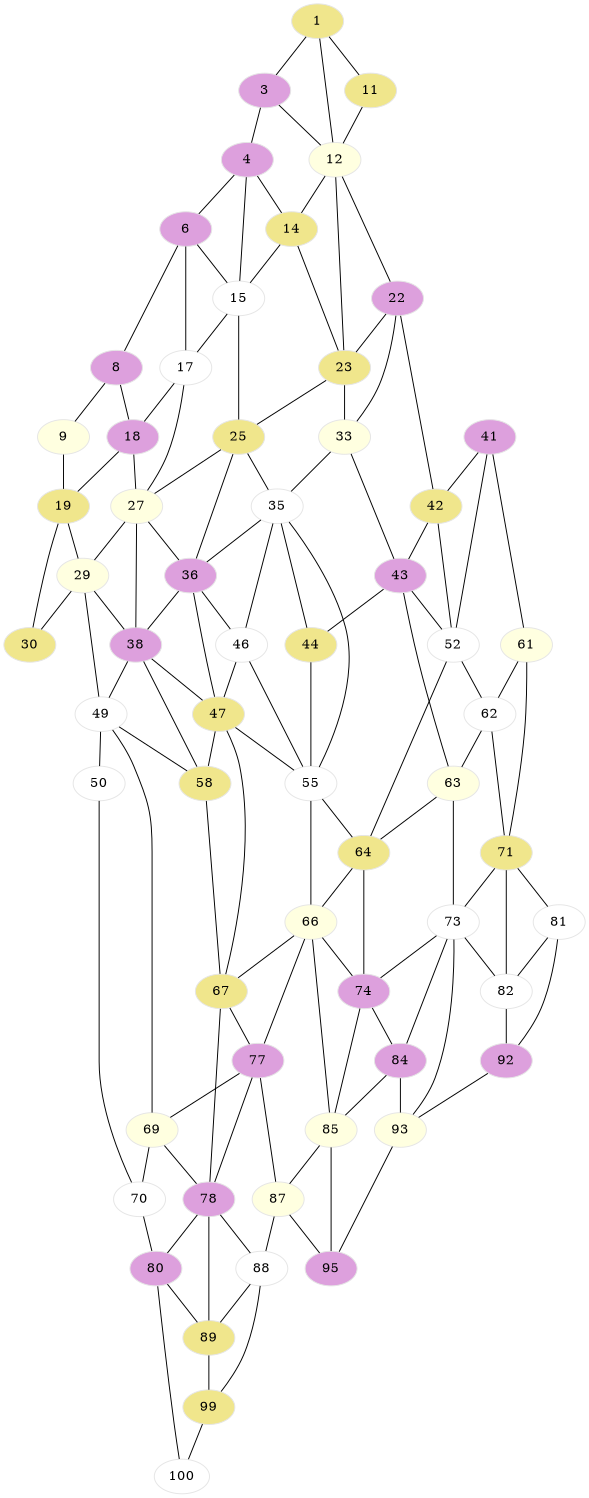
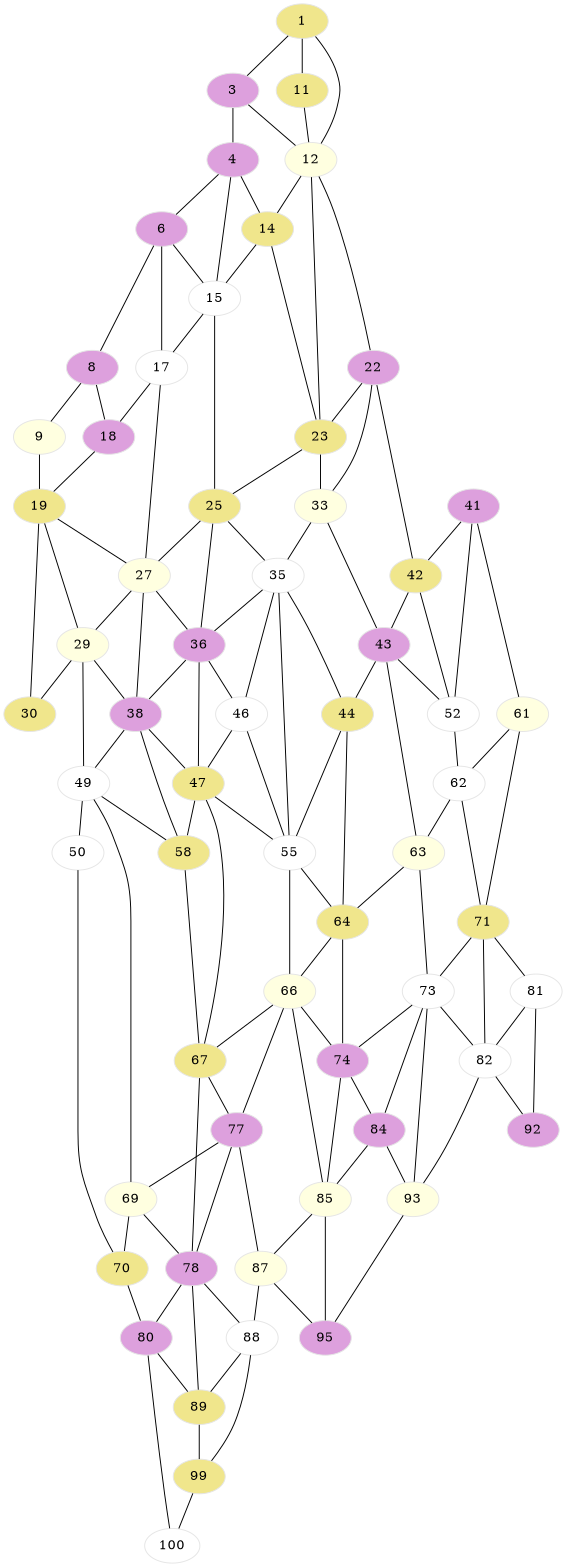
(135, 472) -> (92, 541)
(409, 749) -> (345, 818)
(453, 1095) -> (454, 1132)
(140, 1199) -> (122, 1269)
